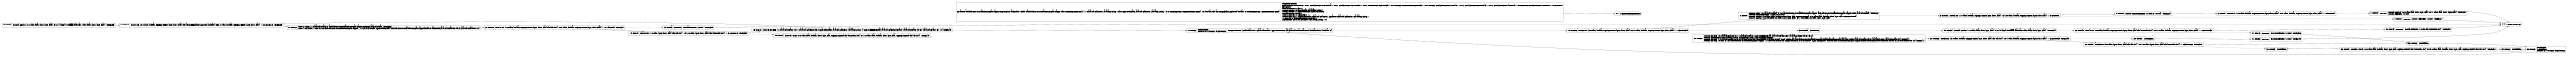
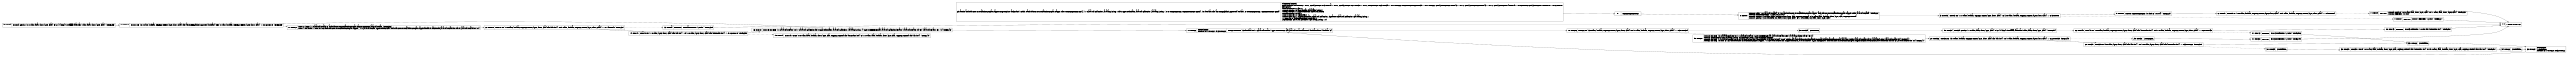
(1630, 14) -> (1630, 14)
(1716, 23) -> (1689, 15)
(2314, 49) -> (2313, 50)
